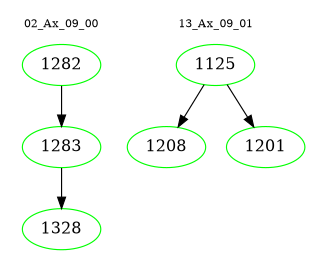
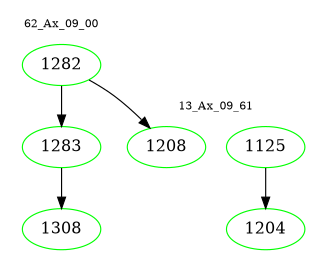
(62, 25) -> (62, 25)
(216, 25) -> (216, 107)
(194, 101) -> (126, 105)
(266, 147) -> (266, 229)
(62, 229) -> (62, 229)
